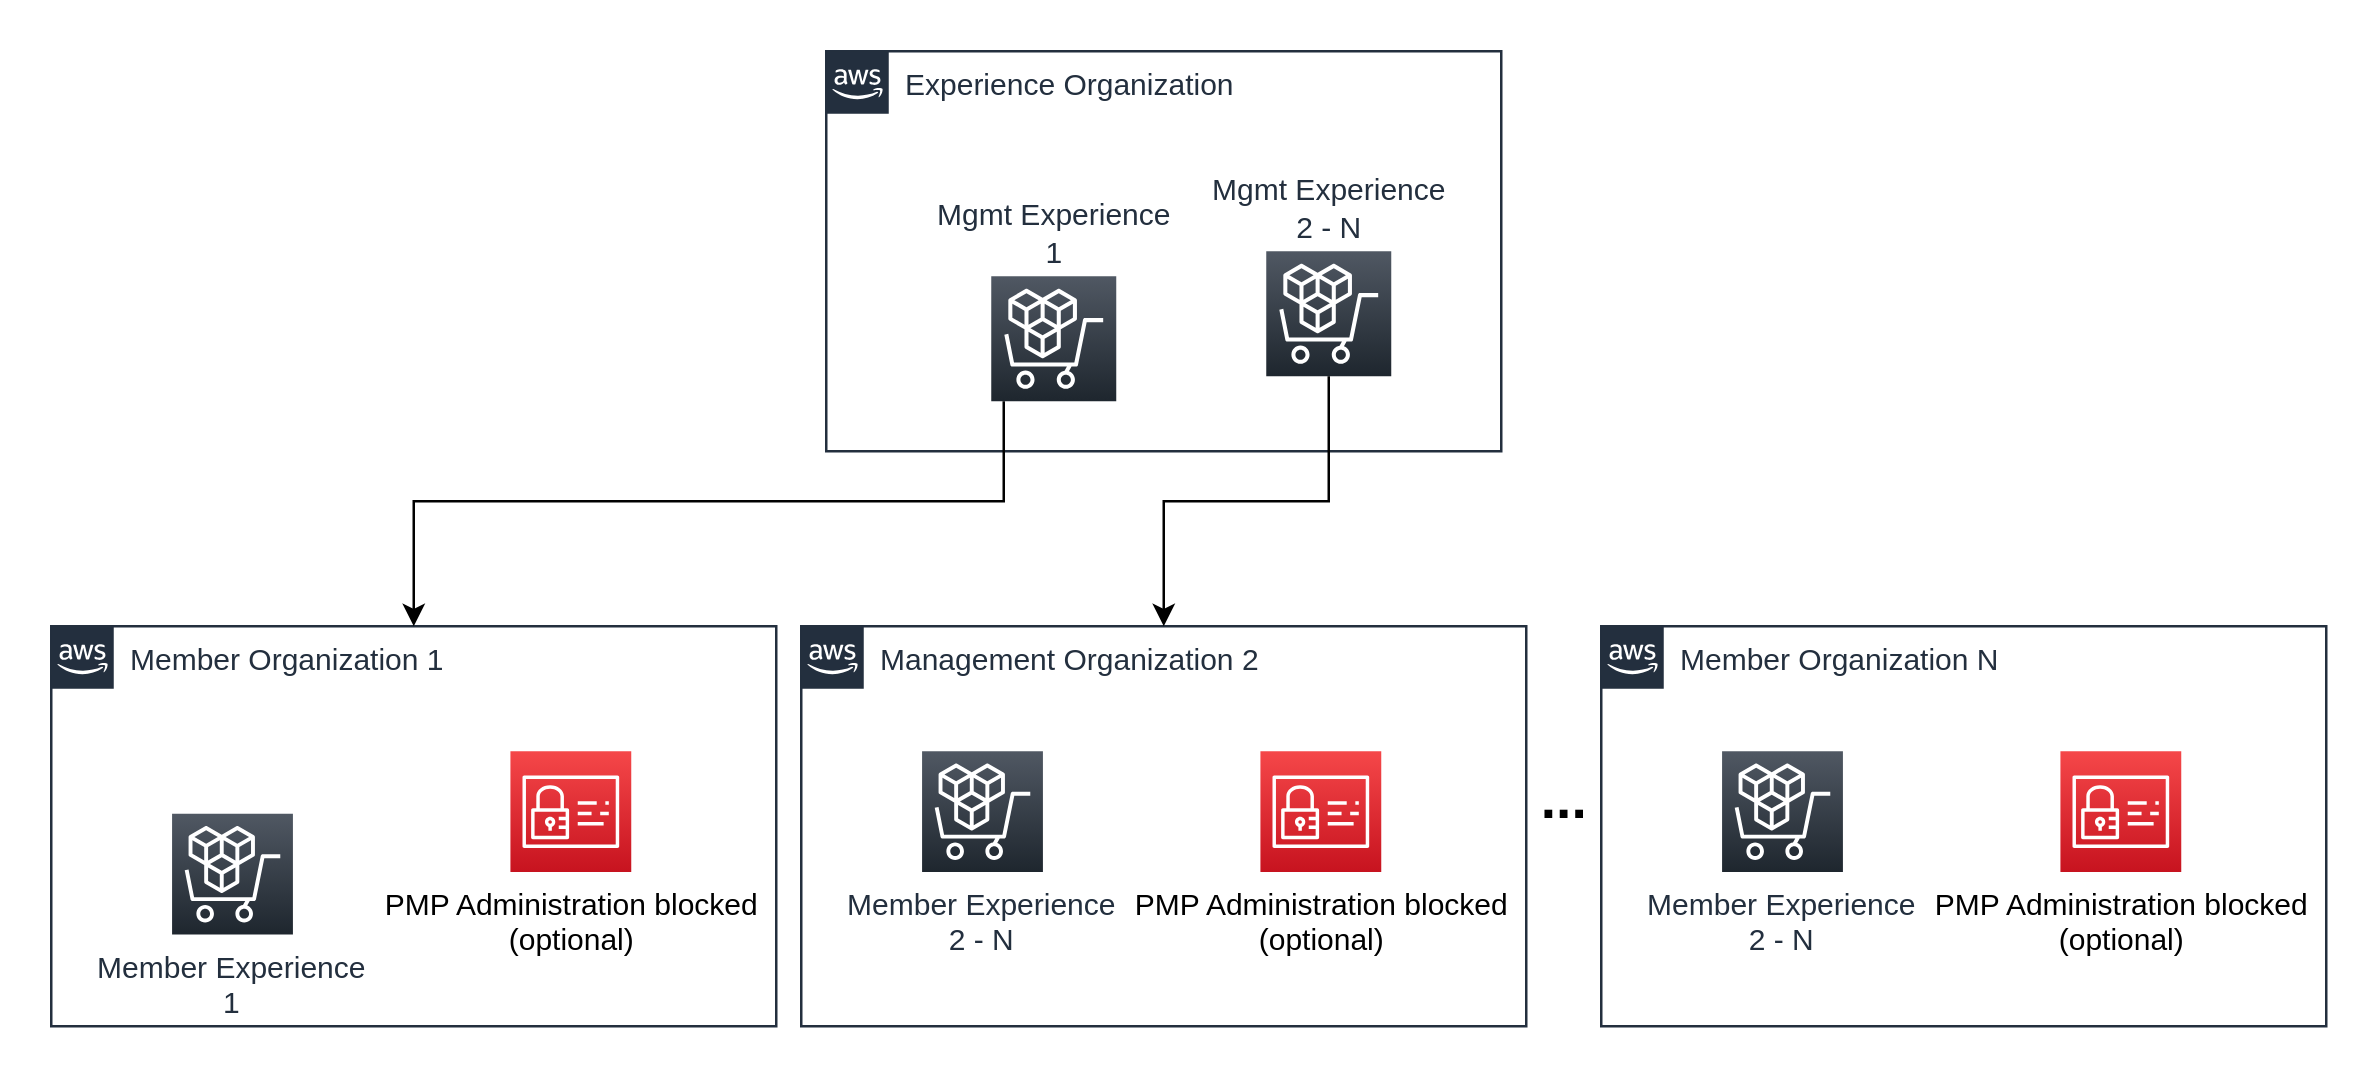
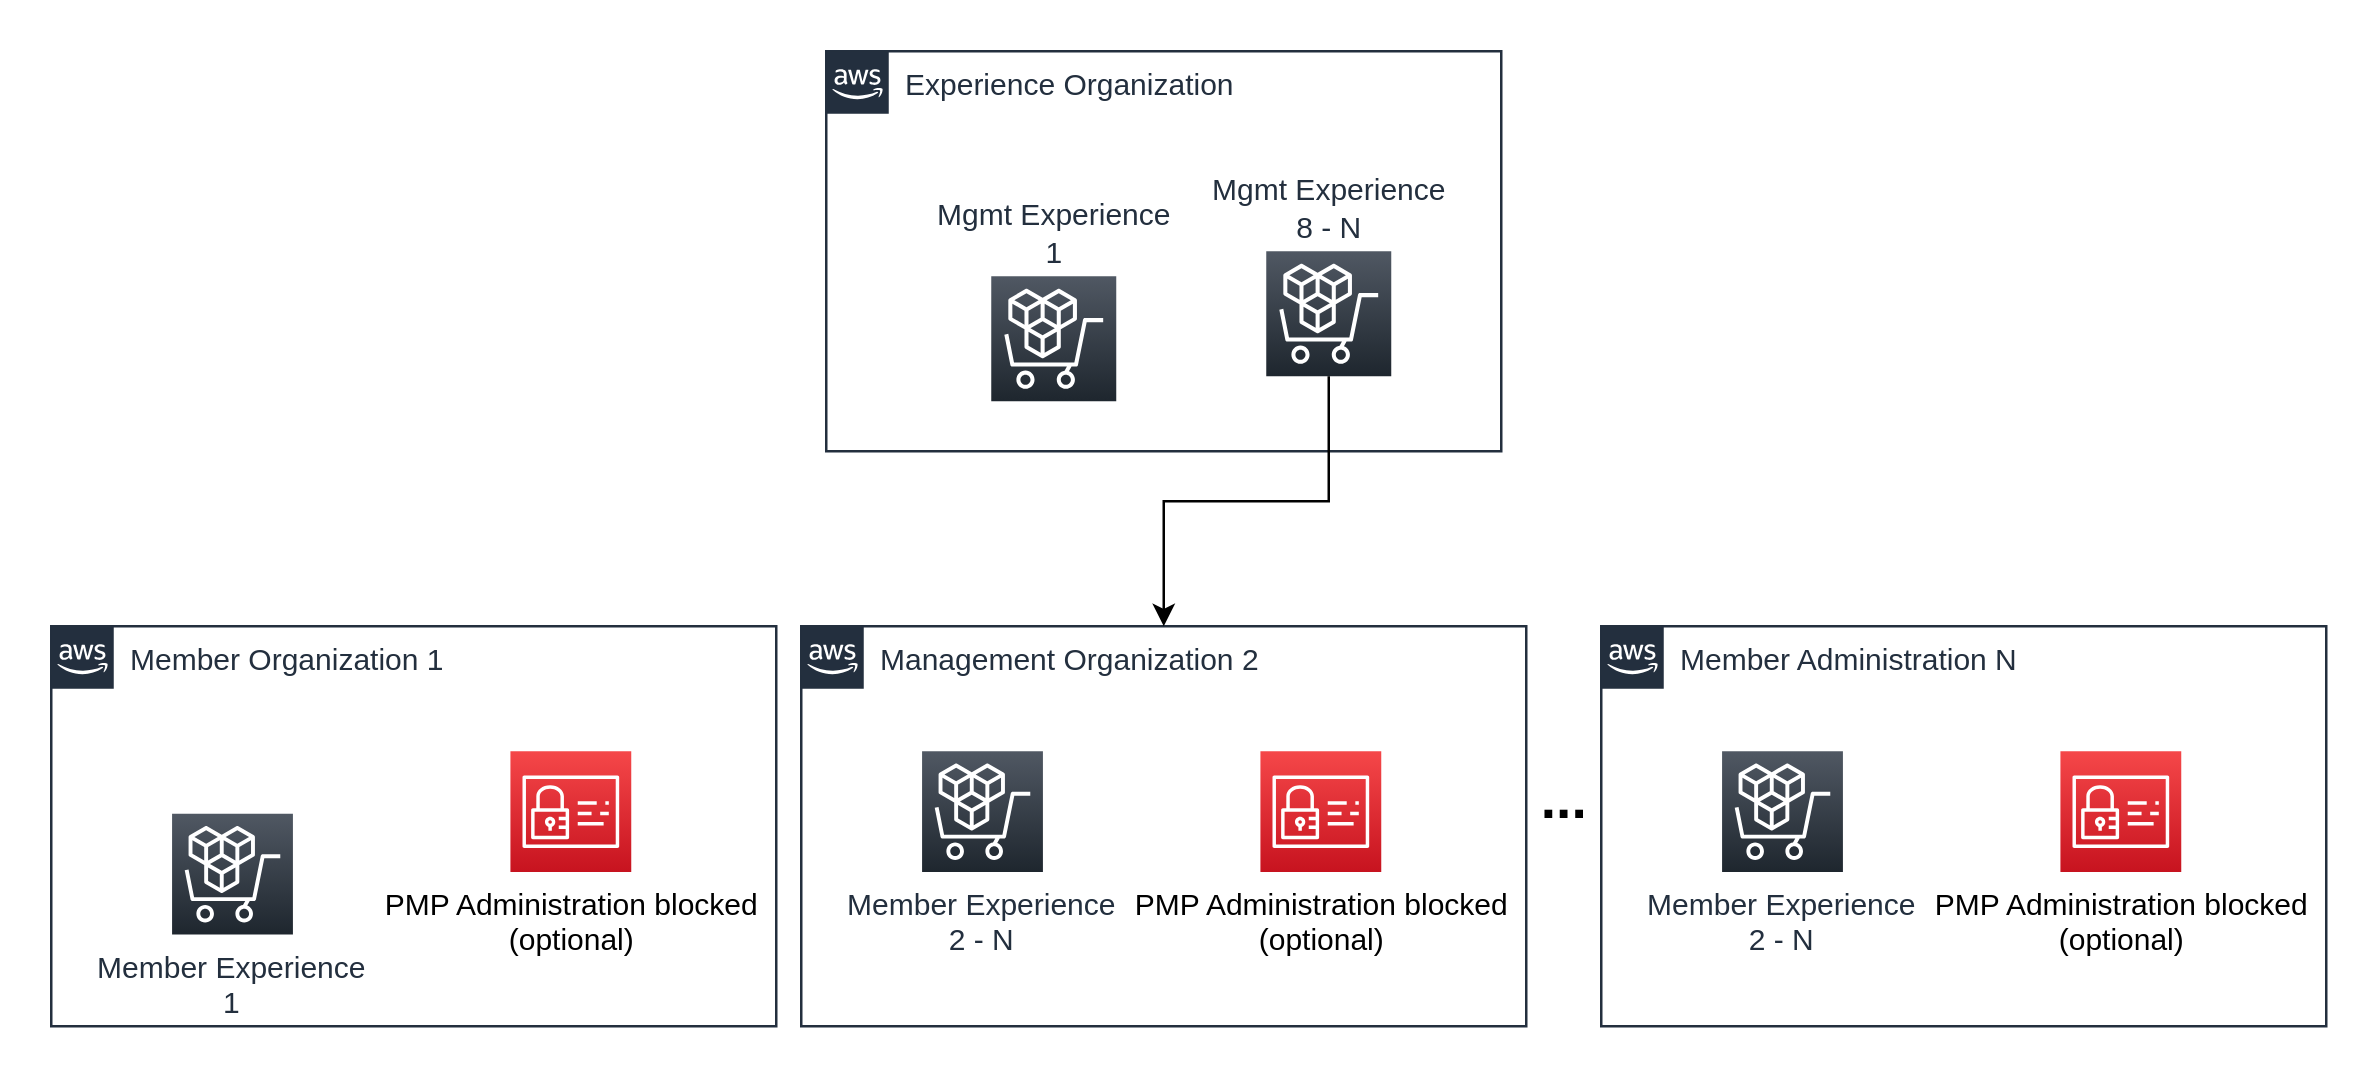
(1330, 208) -> (1330, 208)
(678, 501) -> none
(1842, 662) -> (1855, 662)
